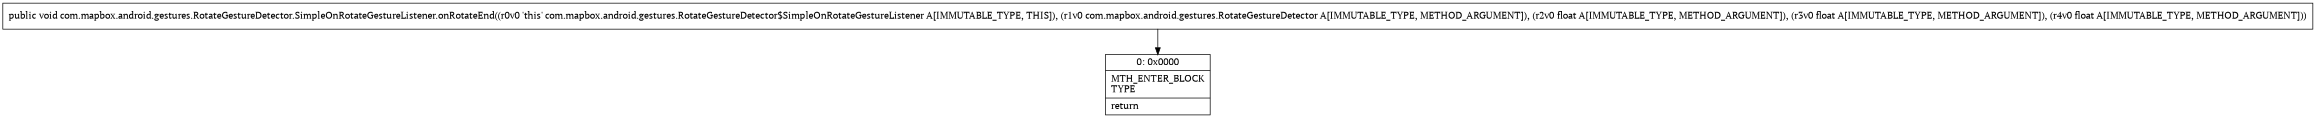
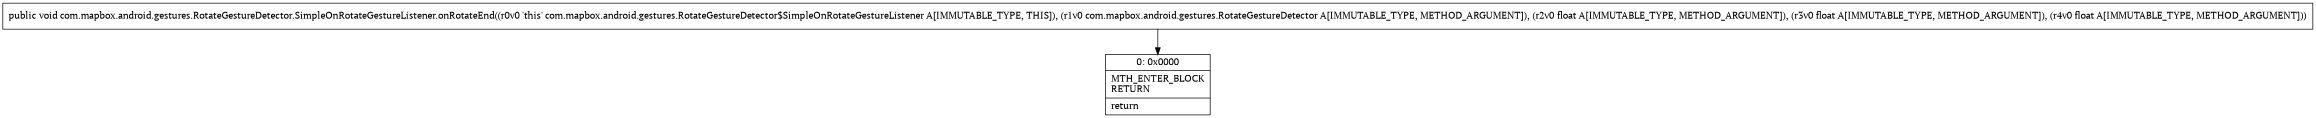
(1123, 89) -> (1131, 89)
